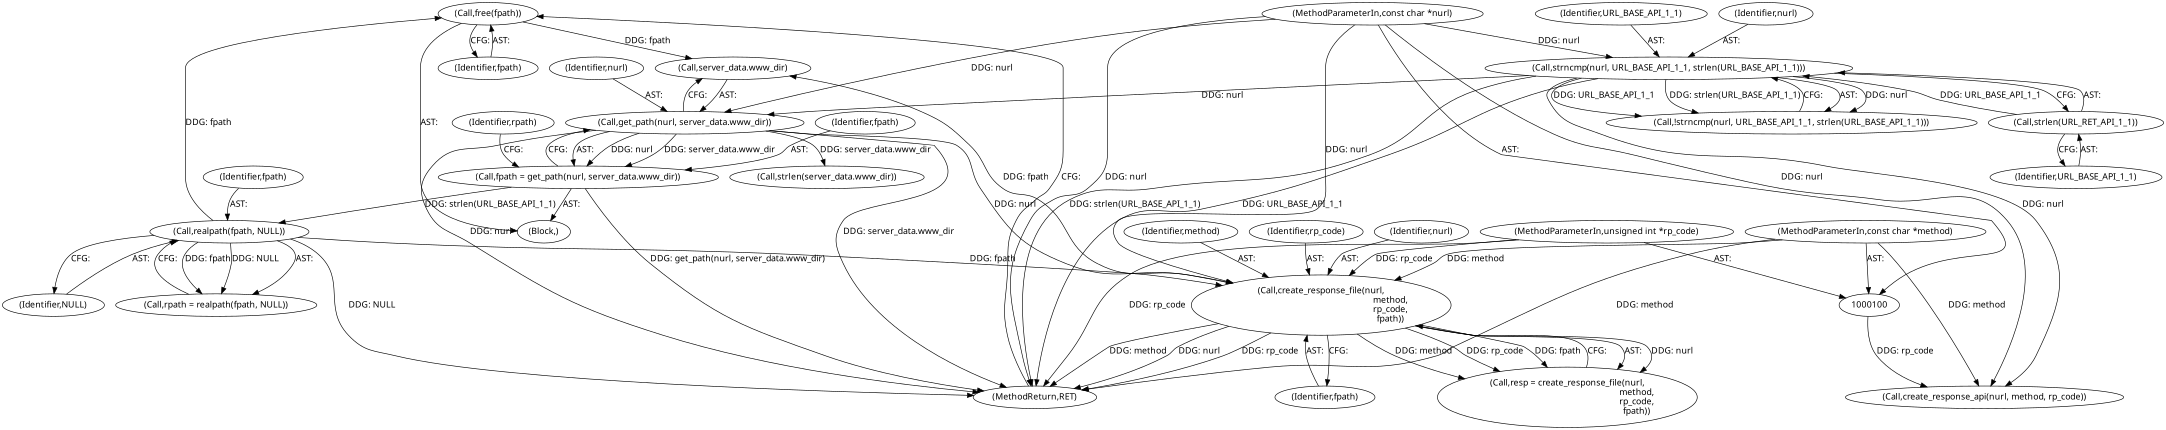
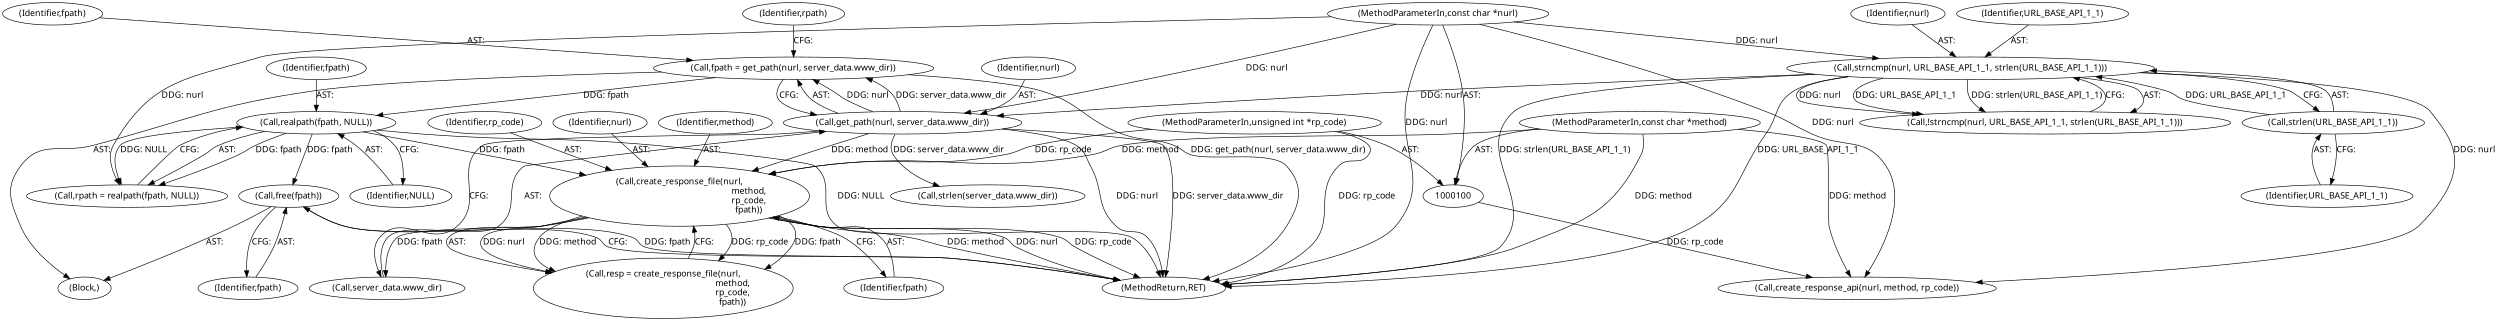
(604, 40) -> (643, 246)
(2076, 123) -> (2333, 123)
(491, 205) -> (606, 96)
(1015, 205) -> (860, 150)
(1246, 215) -> (689, 34)
